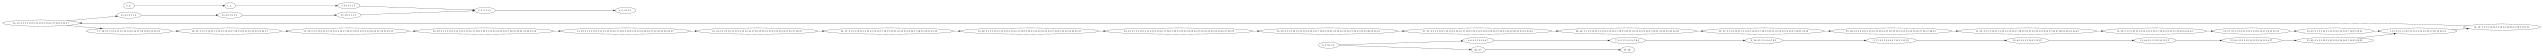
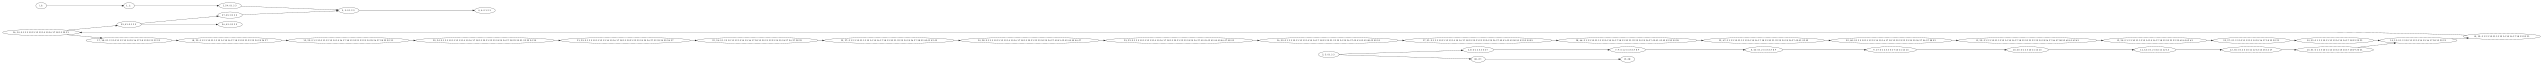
(288, 15) -> (179, 20)
